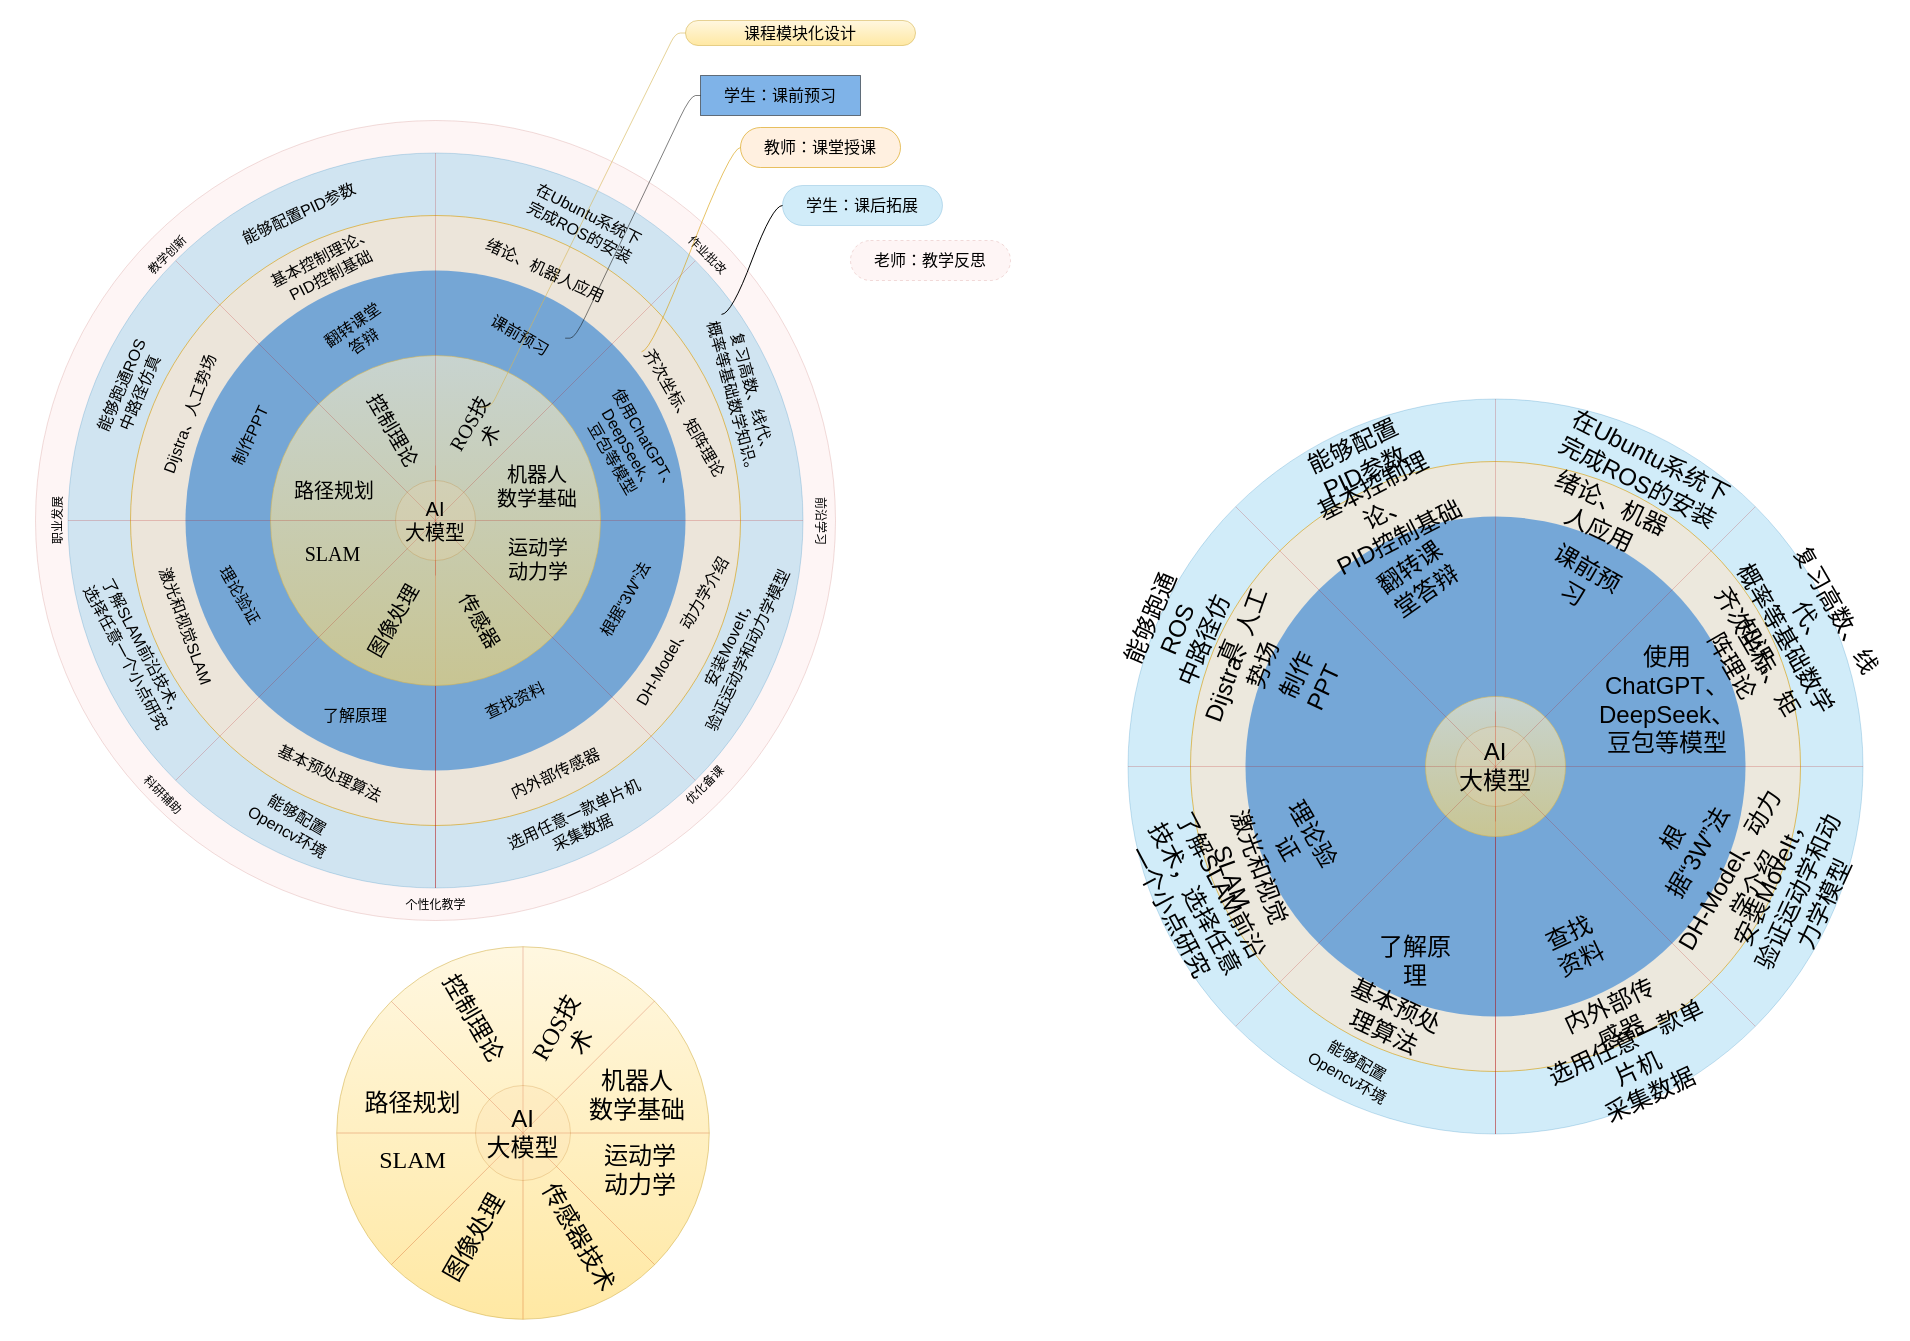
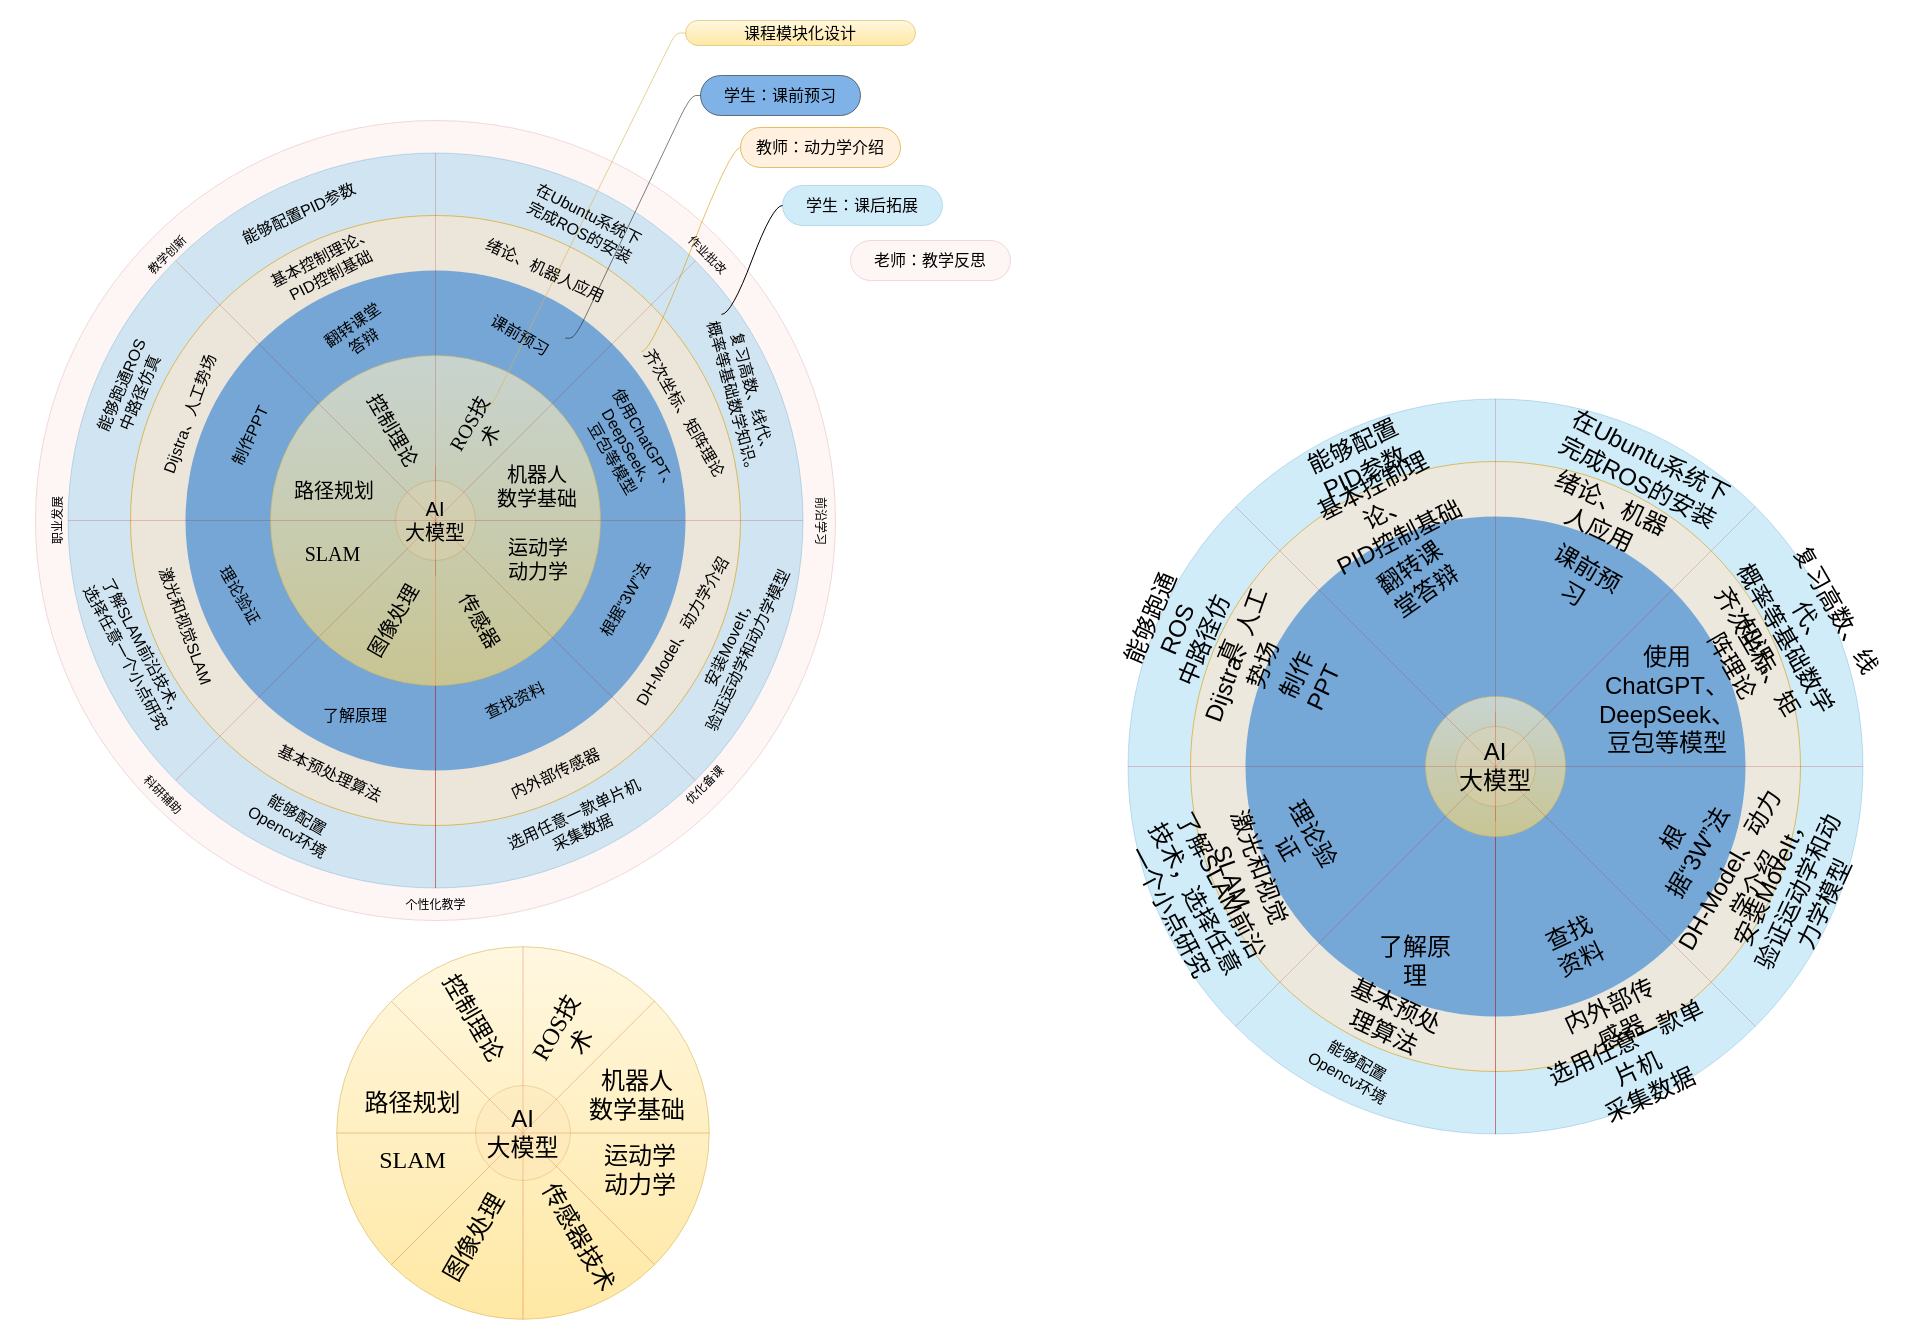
(781, 96) -> (781, 96)
(821, 148) -> (821, 148)
(931, 261) -> (931, 261)
